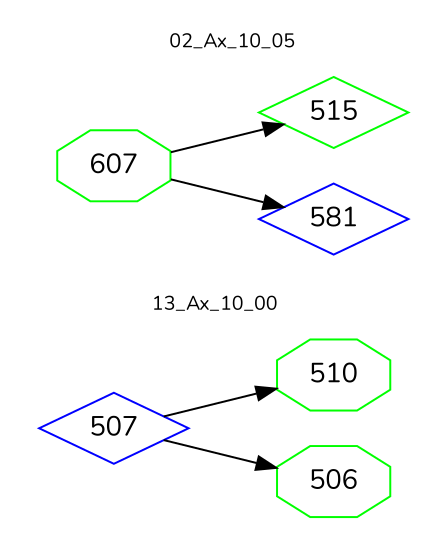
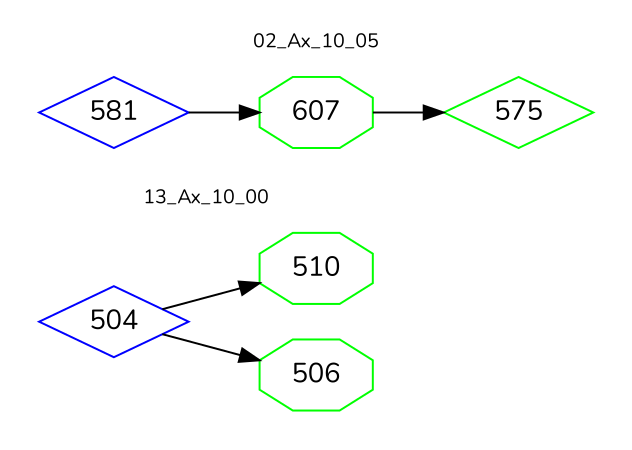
(334, 112) -> (519, 112)
(217, 191) -> (214, 112)
(114, 428) -> (114, 322)
